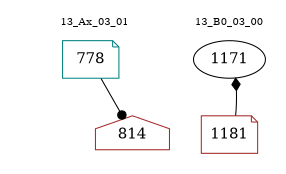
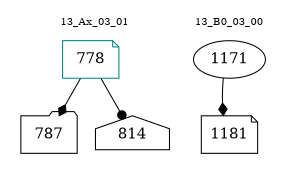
(236, 103) -> (223, 91)
none -> (49, 135)
(132, 135) -> (132, 135)
(229, 135) -> (229, 135)
